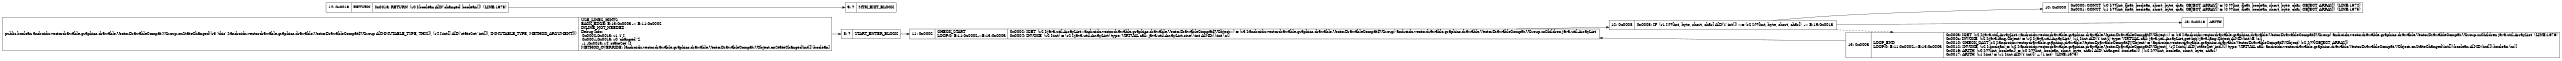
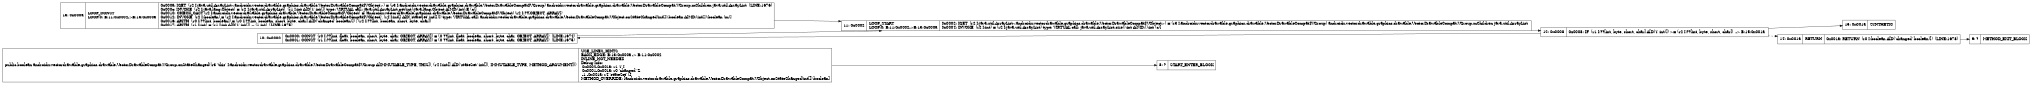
(876, 7) -> (2005, 39)
(2215, 22) -> (1881, 25)
(1864, 31) -> (1772, 36)
(951, 32) -> (881, 24)
(904, 34) -> (728, 33)
(1884, 43) -> (101, 14)
